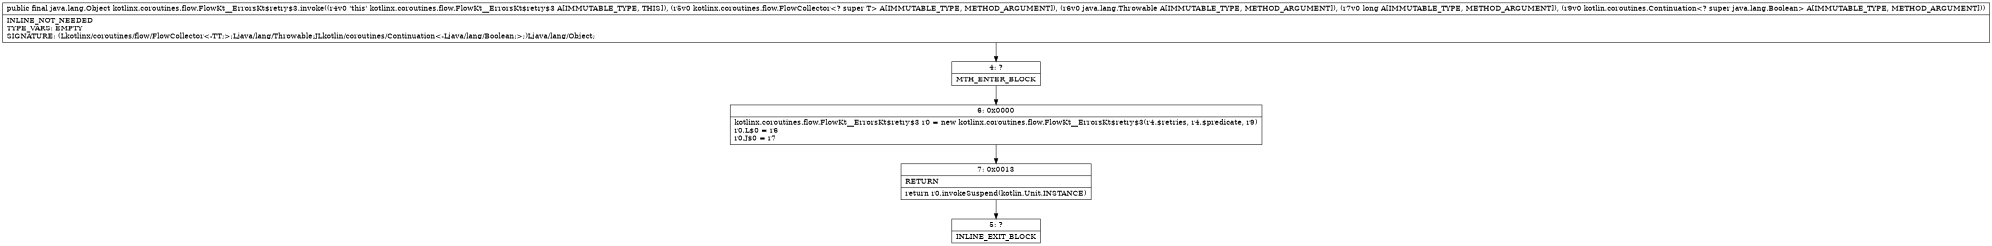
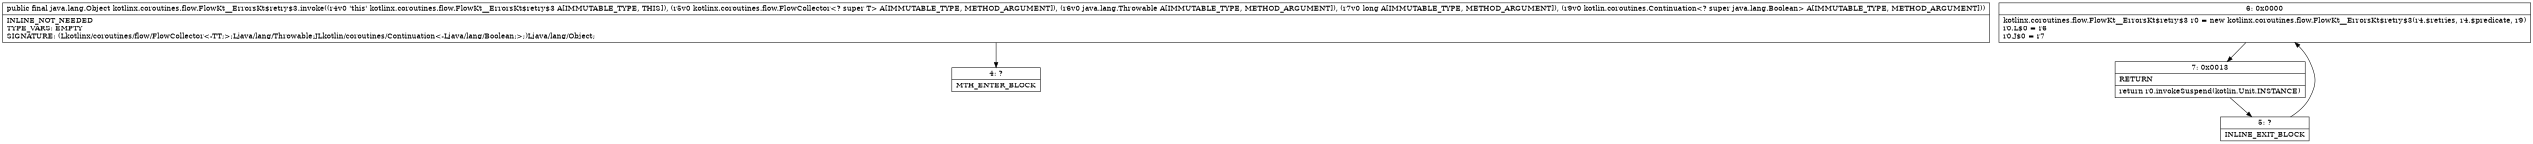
(996, 93) -> (2315, 84)
